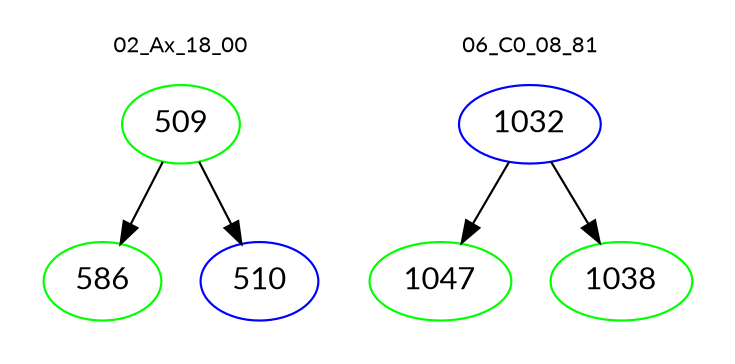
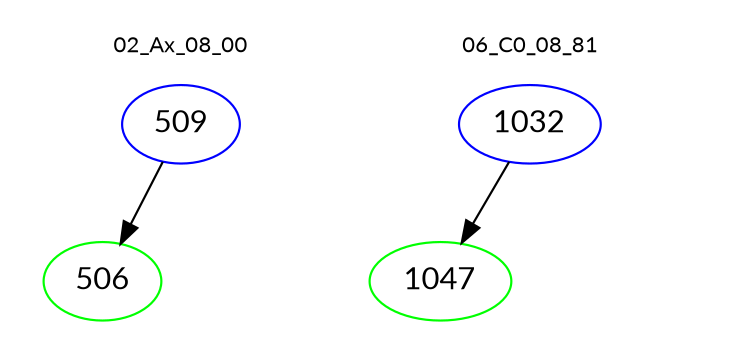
(181, 47) -> (181, 47)
(181, 124) -> (181, 124)
(102, 281) -> (102, 281)
(259, 281) -> none
(621, 281) -> none
